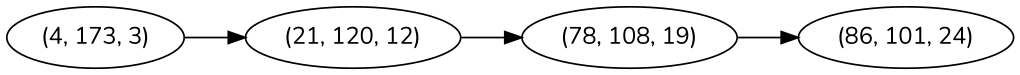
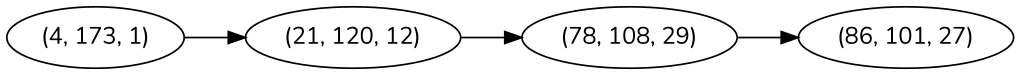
(96, 38) -> (96, 38)
(630, 38) -> (630, 38)
(906, 38) -> (906, 38)
